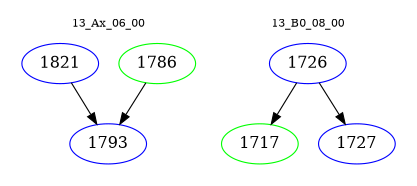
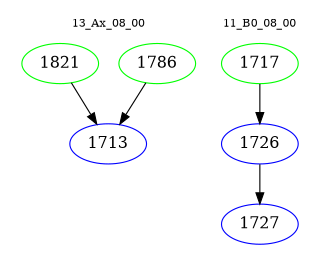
(109, 24) -> (109, 24)
(308, 24) -> (260, 24)
(60, 64) -> (60, 64)
(287, 99) -> (260, 98)
(108, 144) -> (108, 144)
